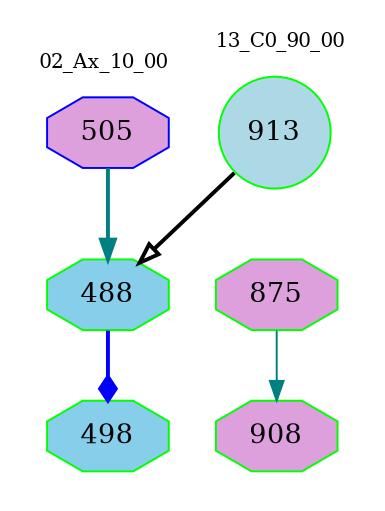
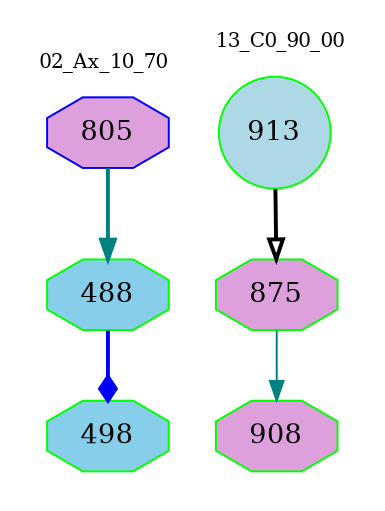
(104, 63) -> (104, 63)
(108, 133) -> (108, 133)
(212, 194) -> (276, 214)
